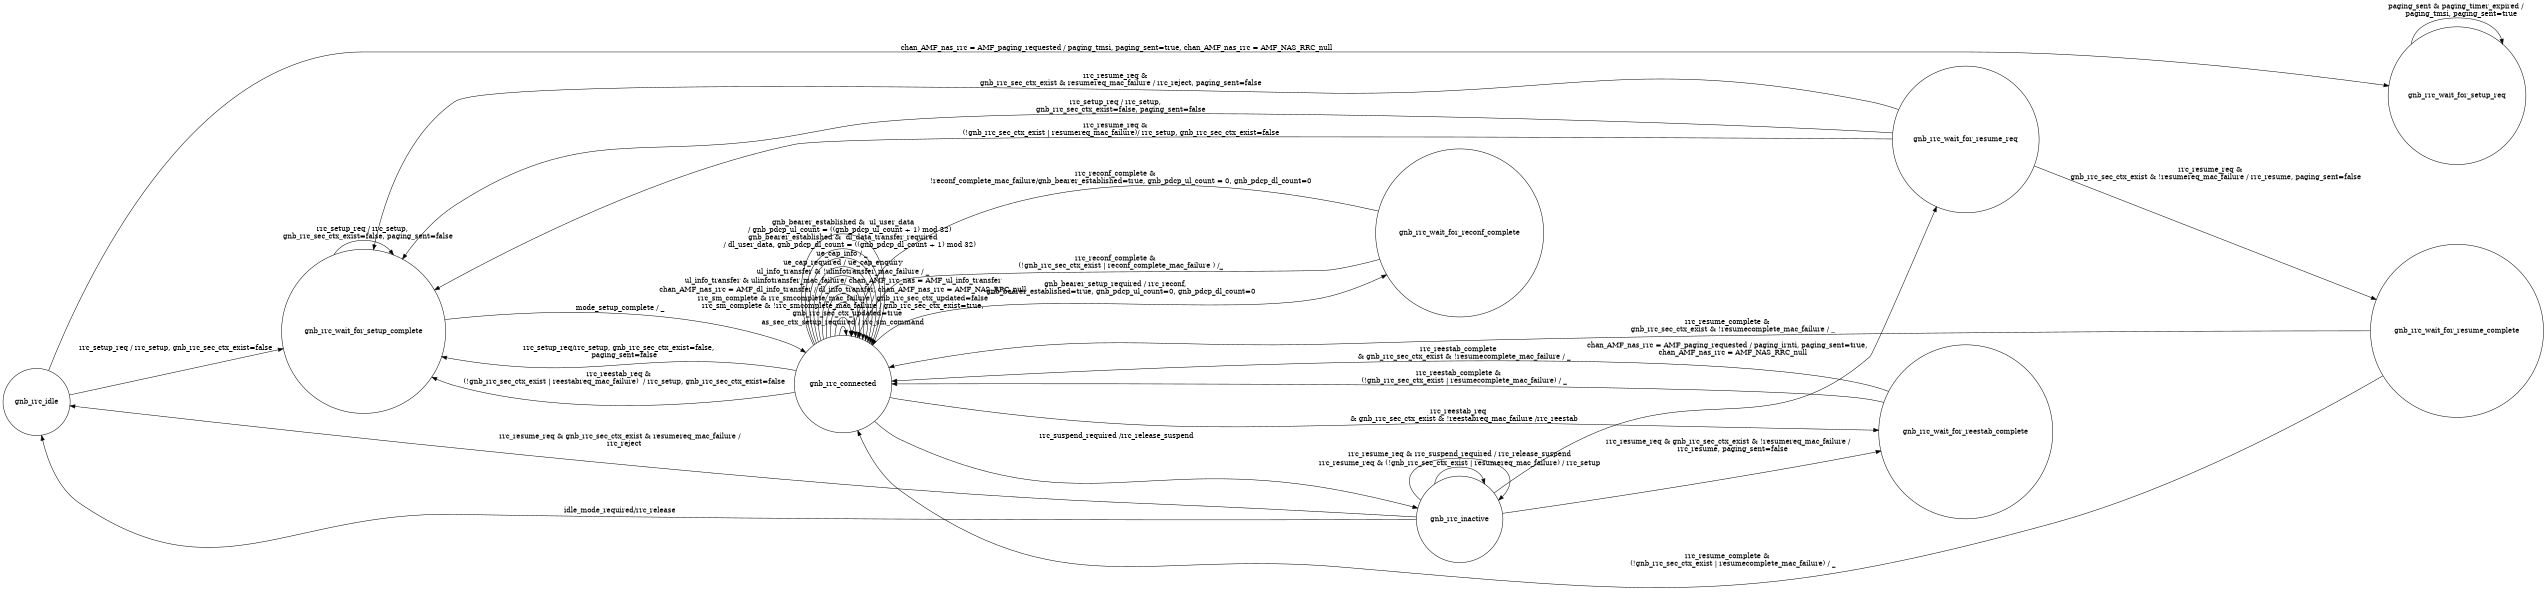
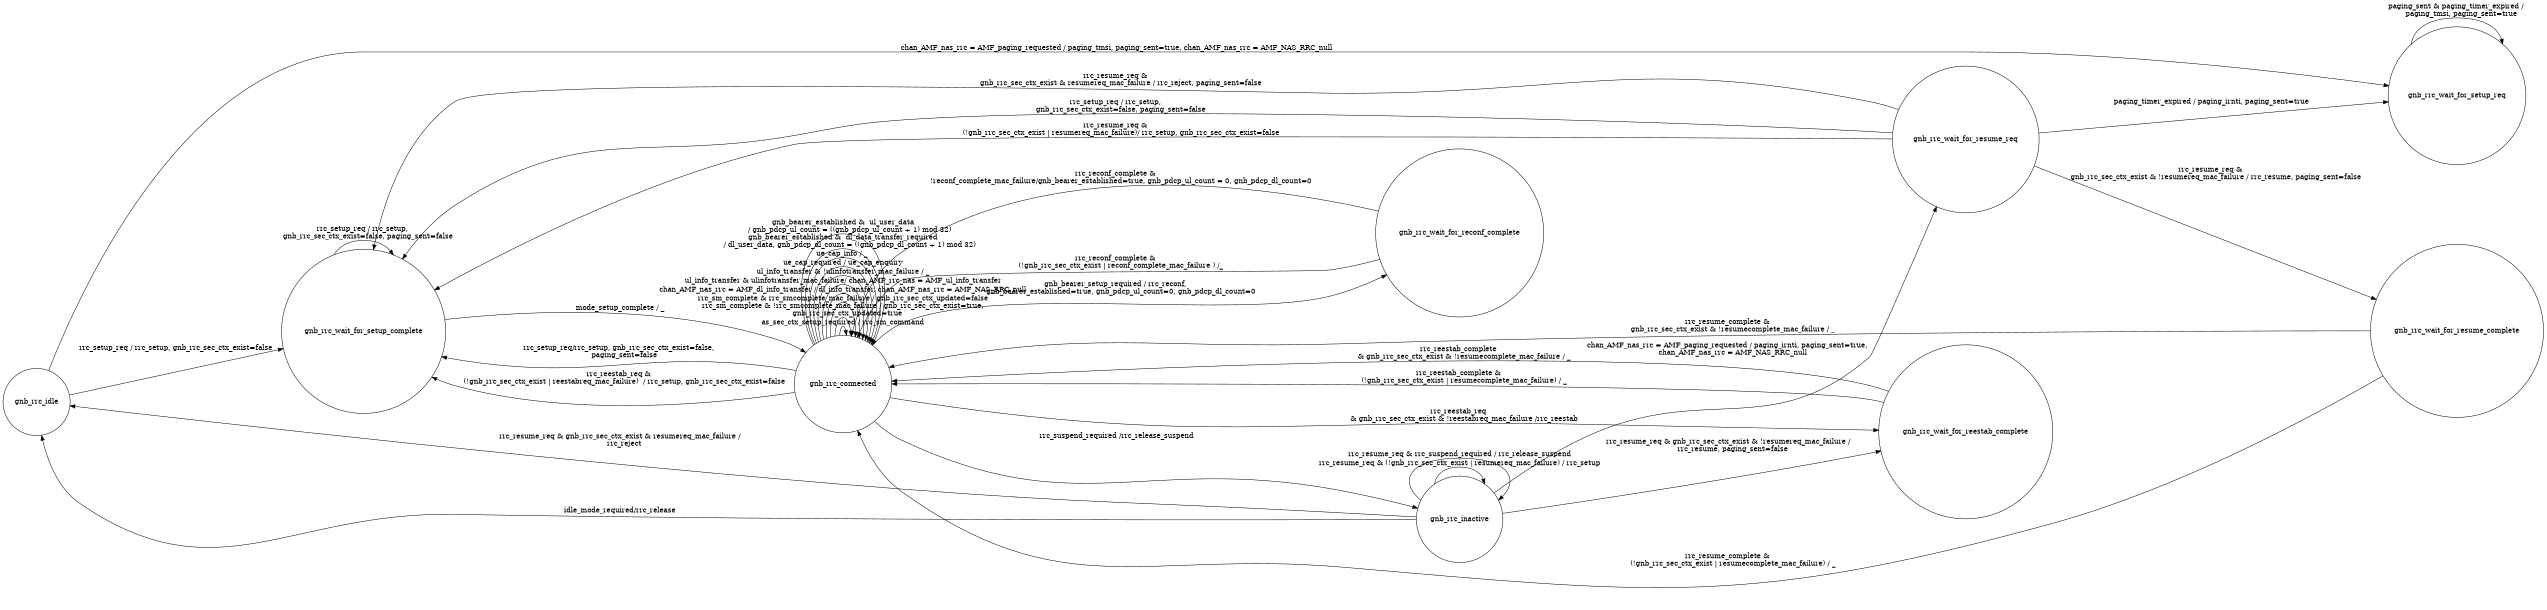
none -> (2211, 118)
